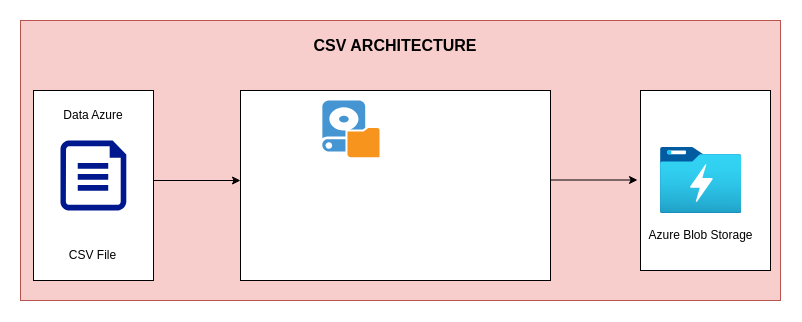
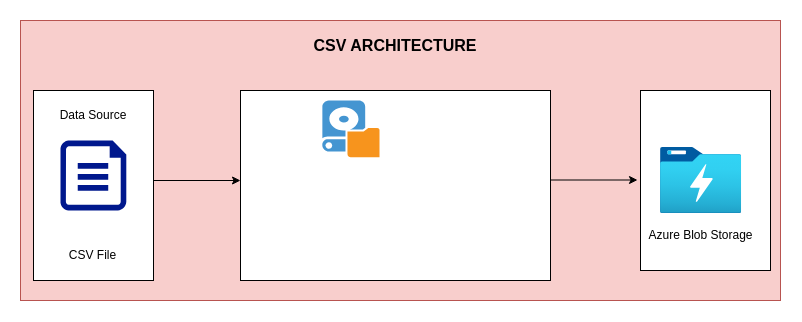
(94, 116) -> (94, 116)
